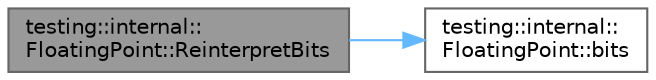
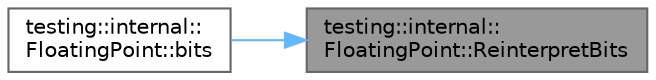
(376, 40) -> (258, 40)
